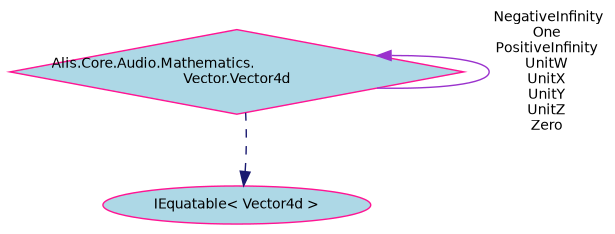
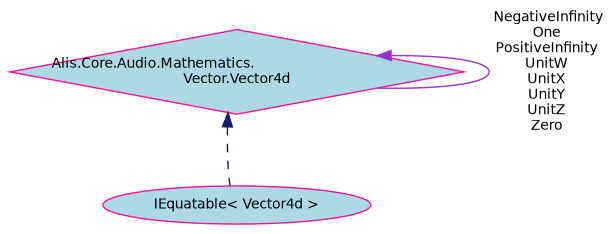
(246, 142) -> (228, 156)
